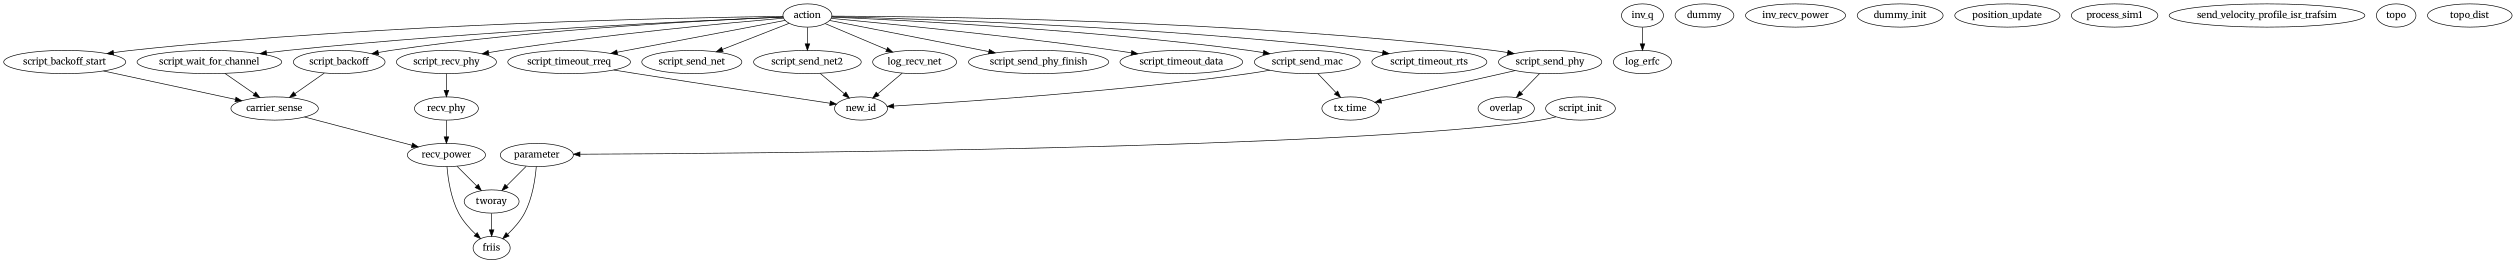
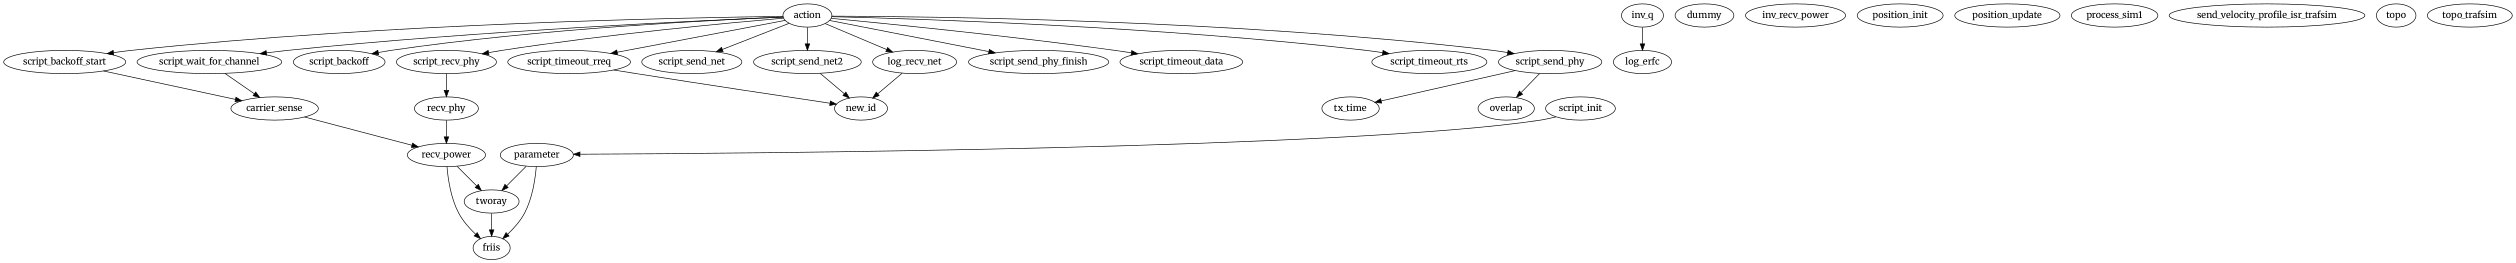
(1900, 16) -> (1900, 16)
(2470, 16) -> (2470, 16)
(1307, 62) -> none
(310, 83) -> none
